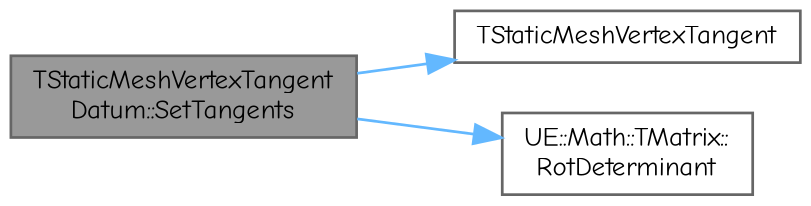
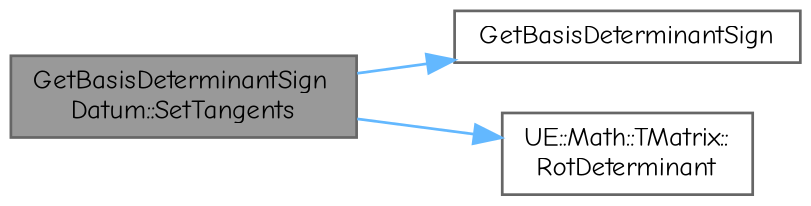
(627, 37) -> (627, 37)
(184, 97) -> (184, 97)
